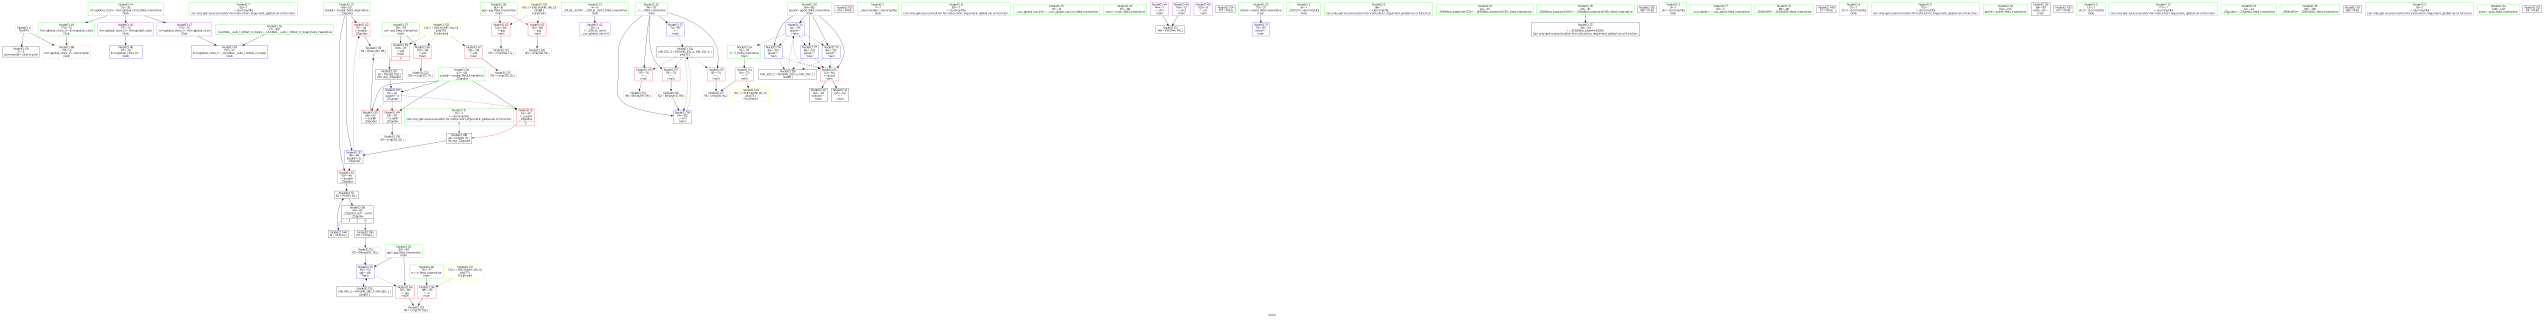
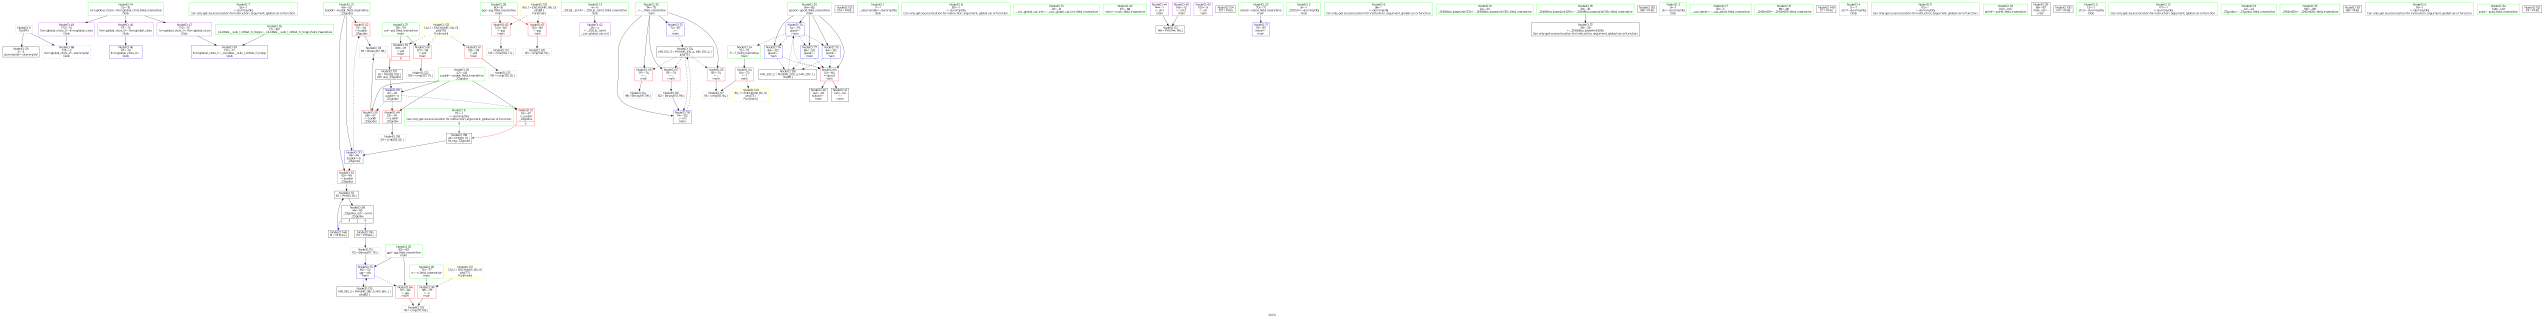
(67, 29) -> (67, 29)
